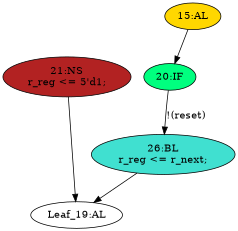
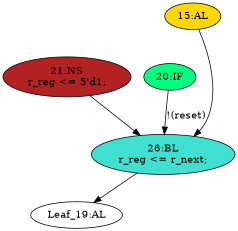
(183, 43) -> (212, 81)
(72, 146) -> (112, 113)
